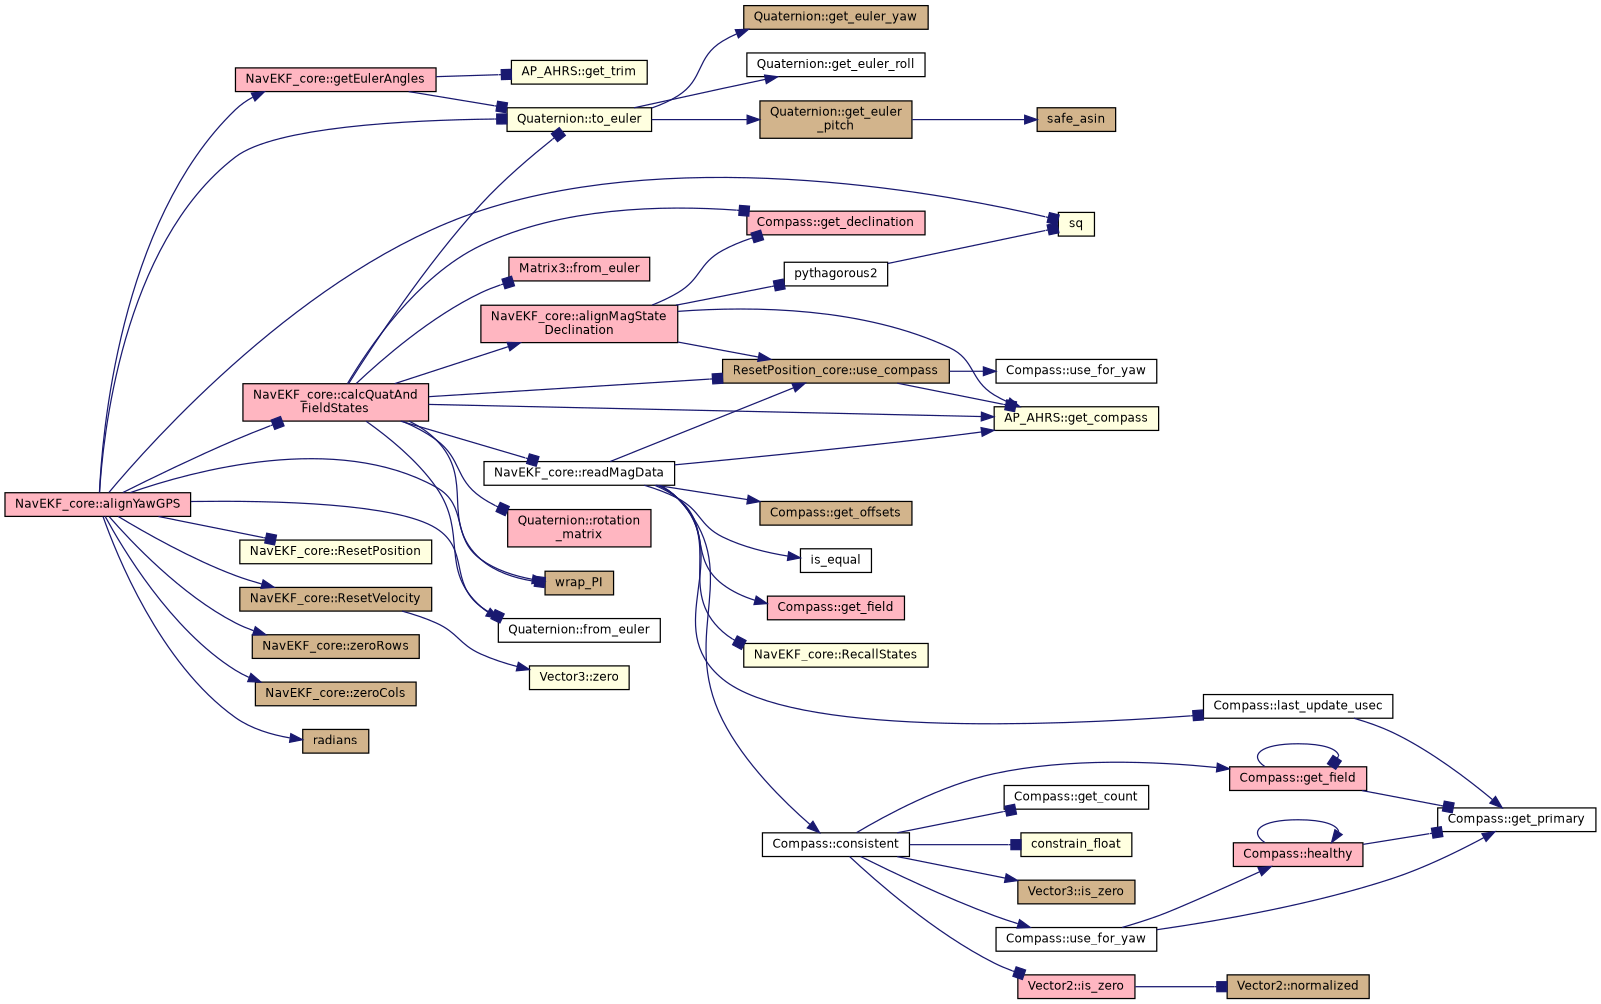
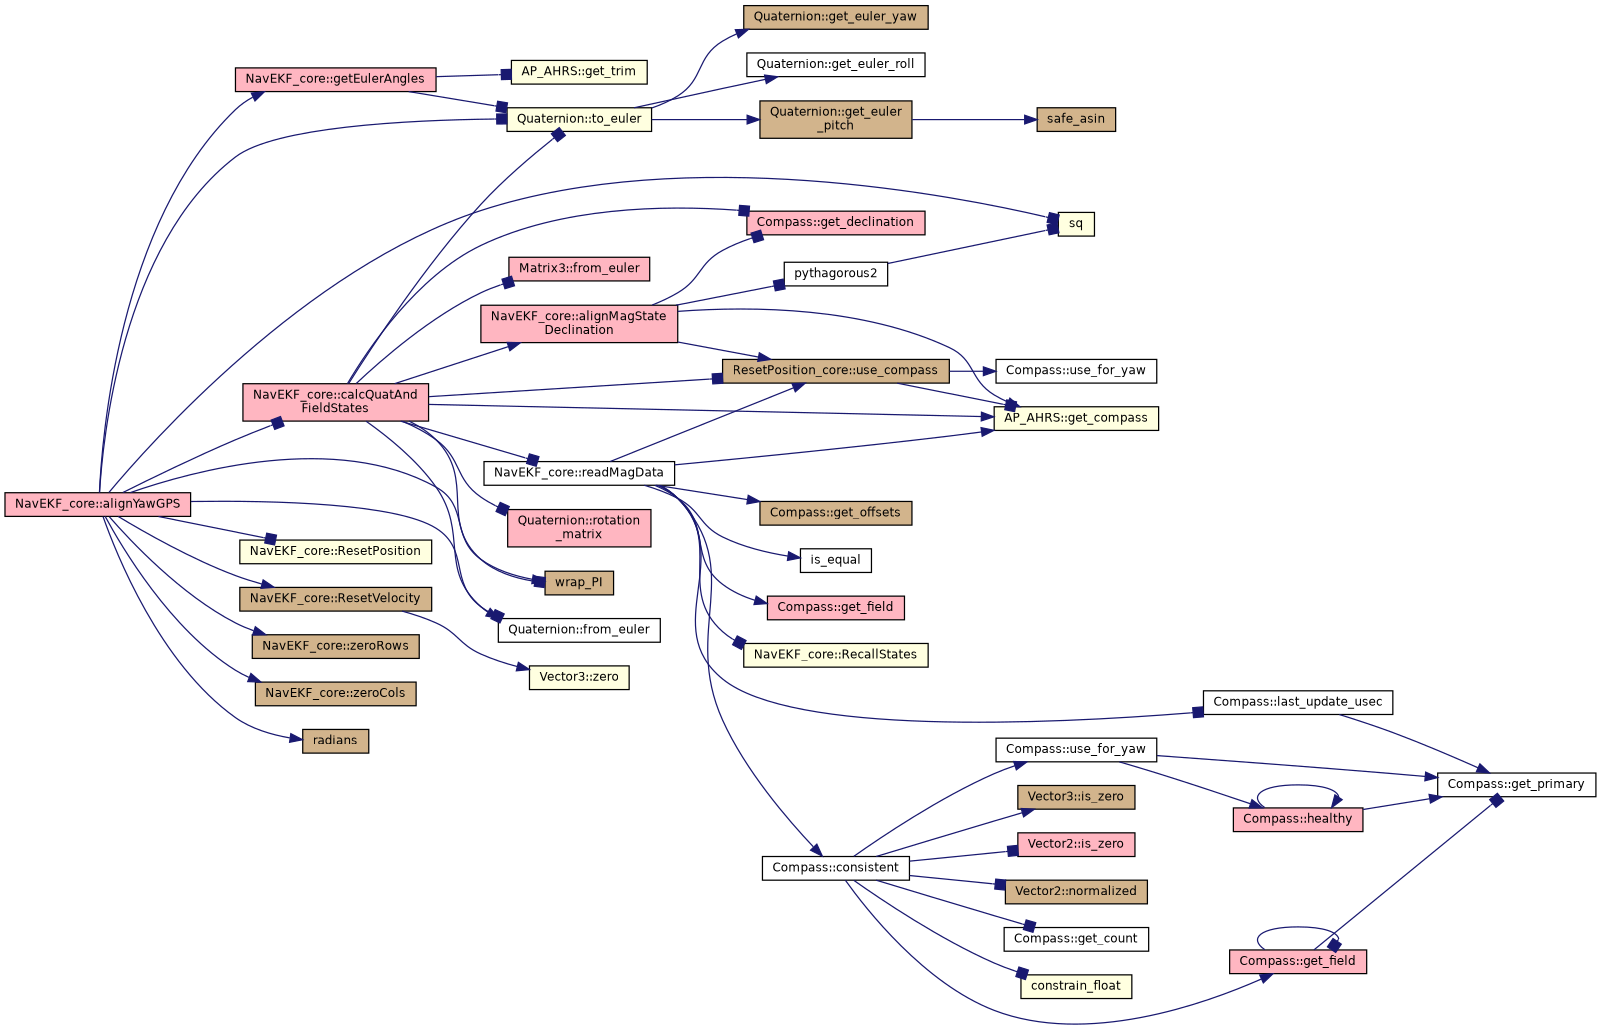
(1396, 839) -> (1396, 804)
(1175, 987) -> (951, 880)
